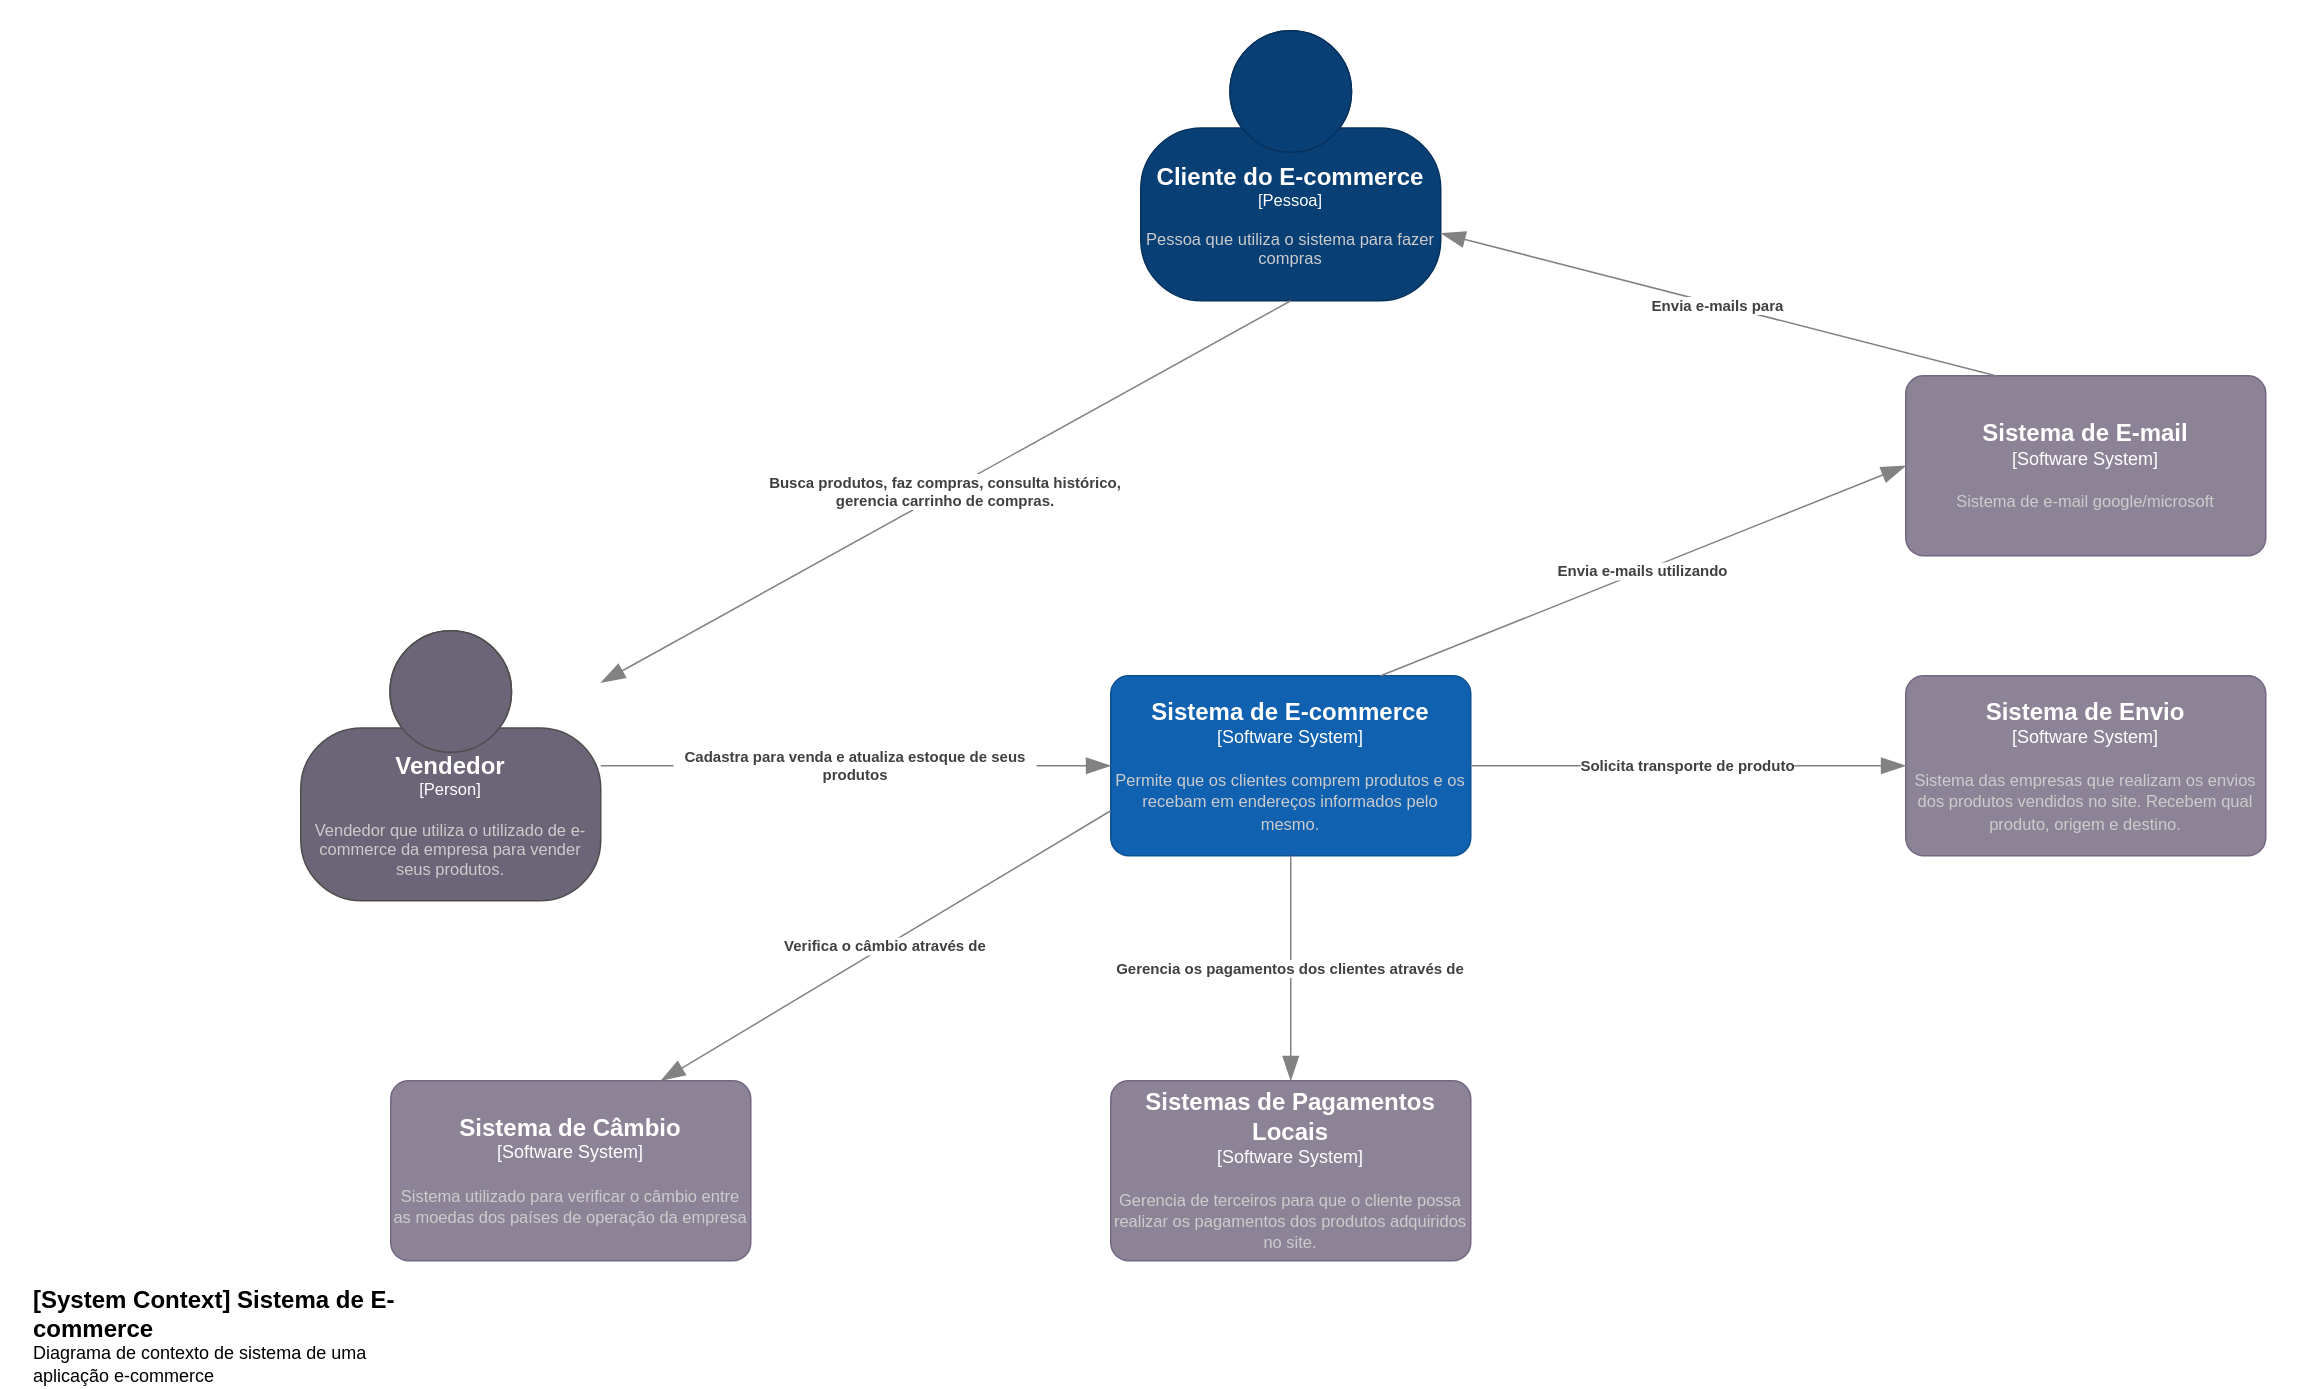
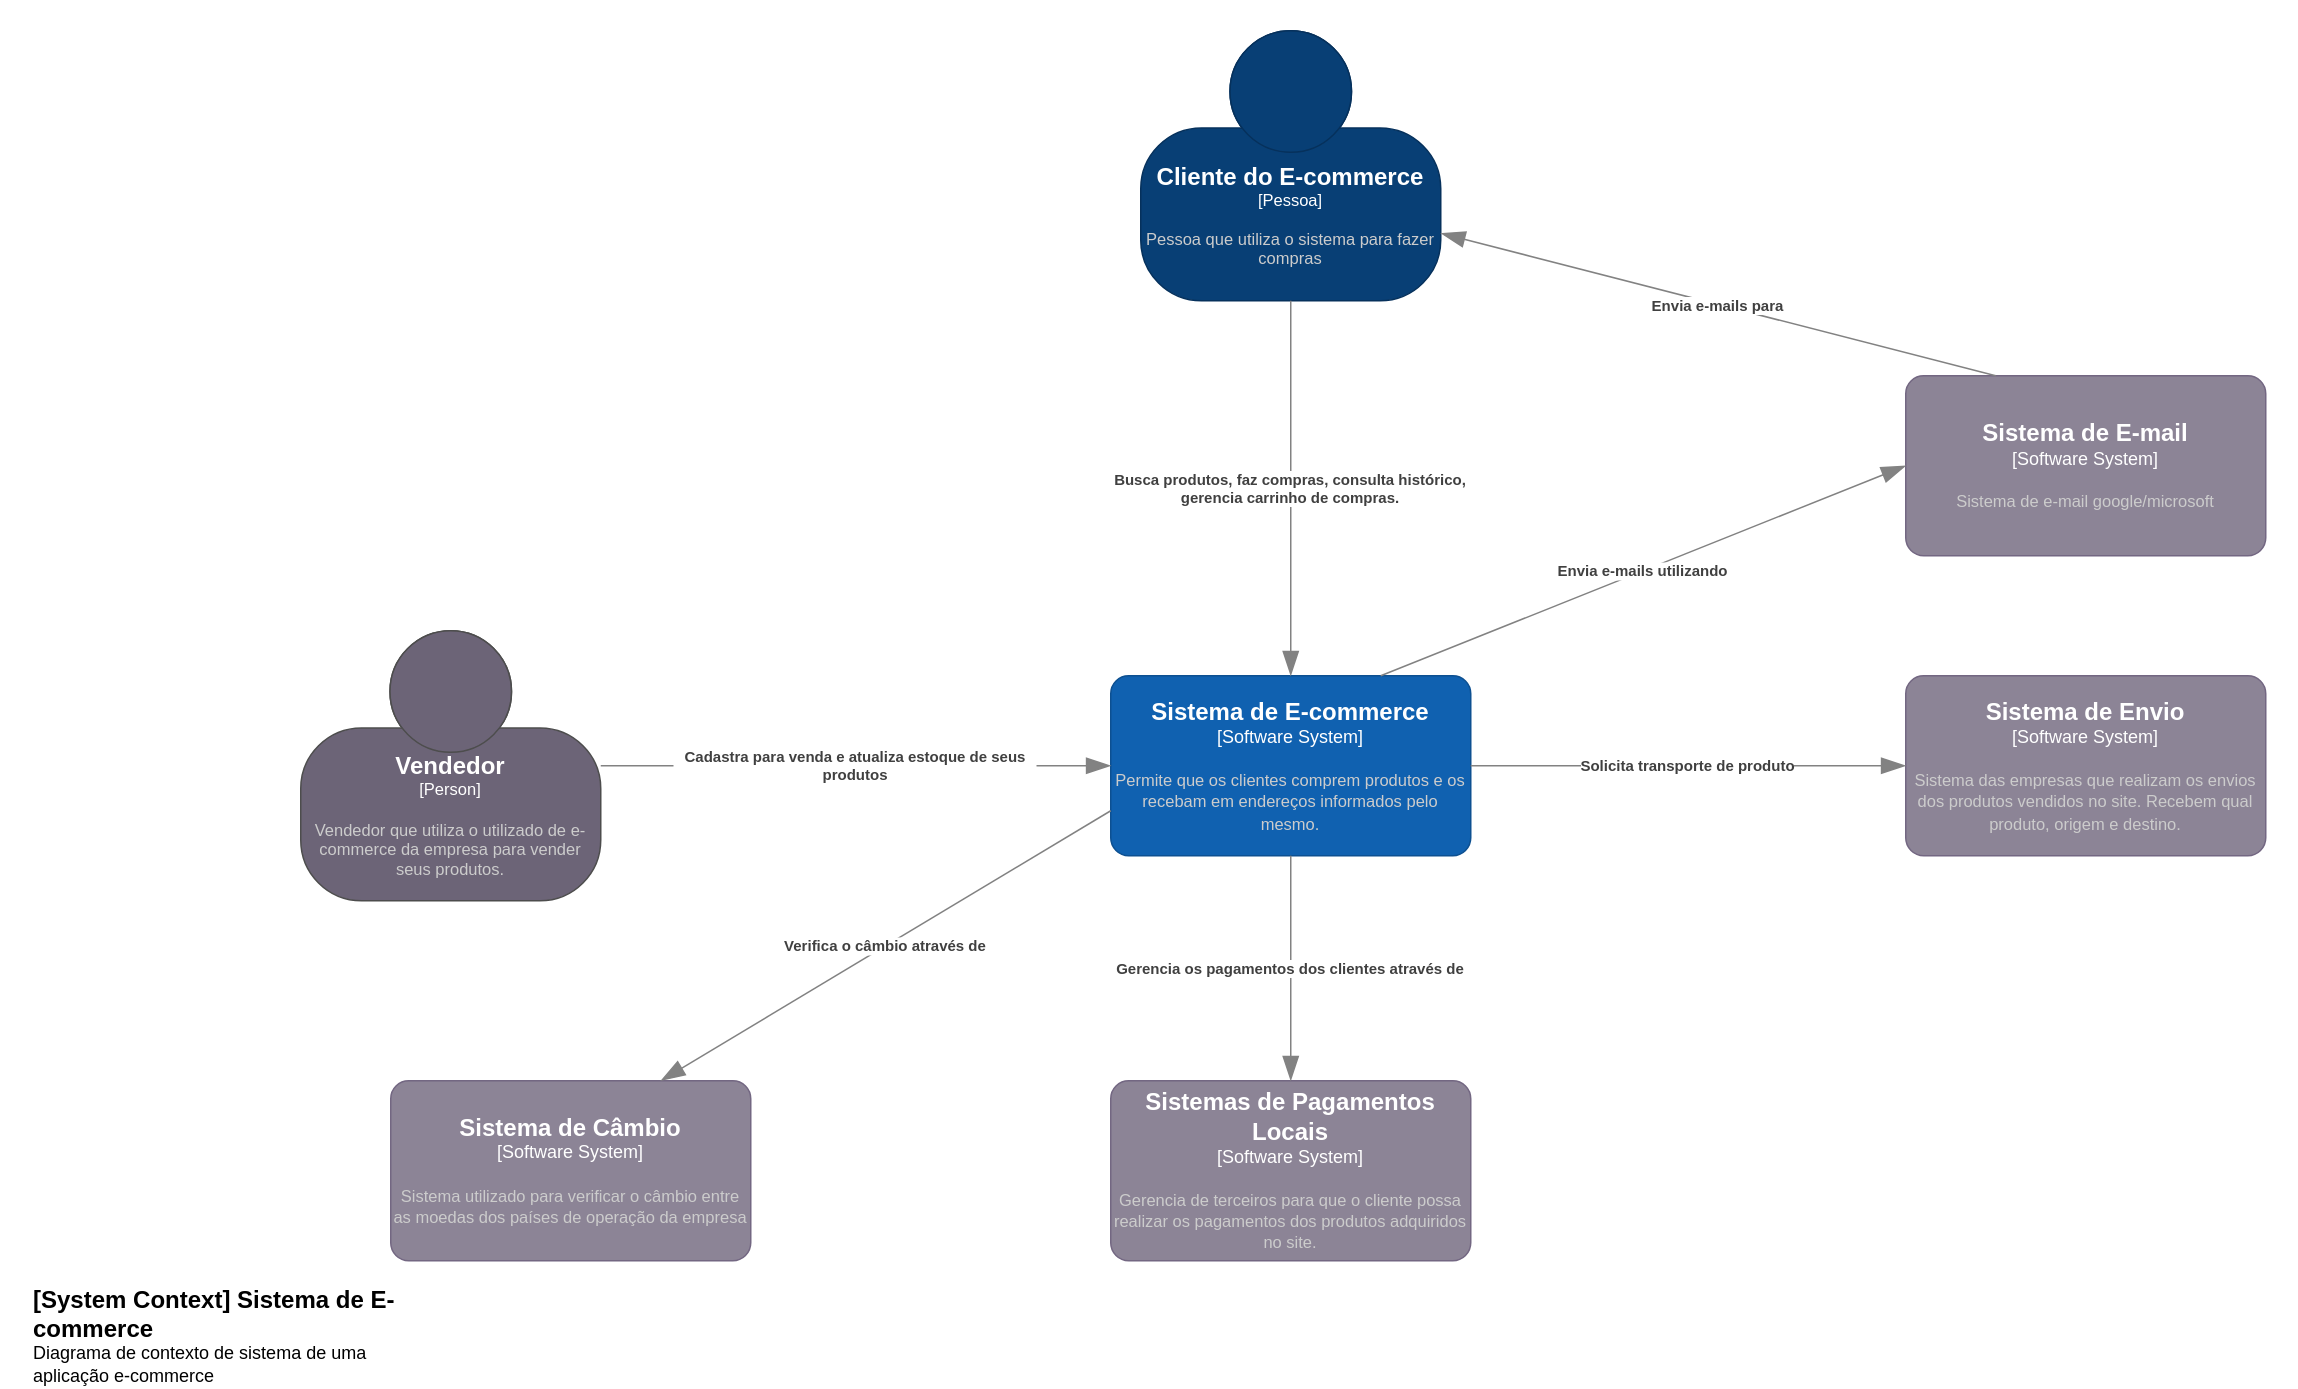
(956, 486) -> (1291, 476)
